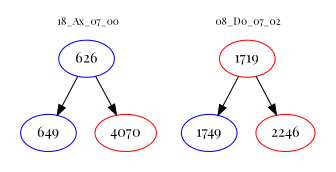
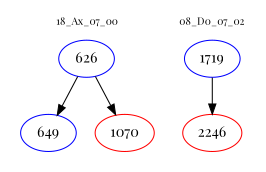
(247, 59) -> (212, 59)
(126, 133) -> (125, 133)
(209, 133) -> none
